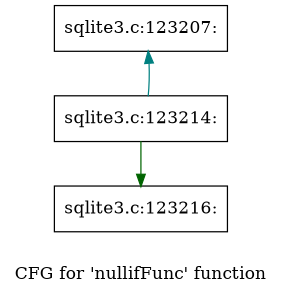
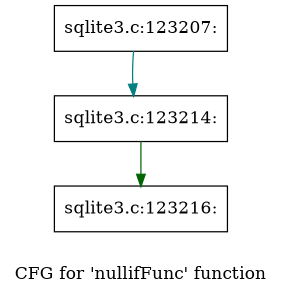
(149, 80) -> (133, 67)
